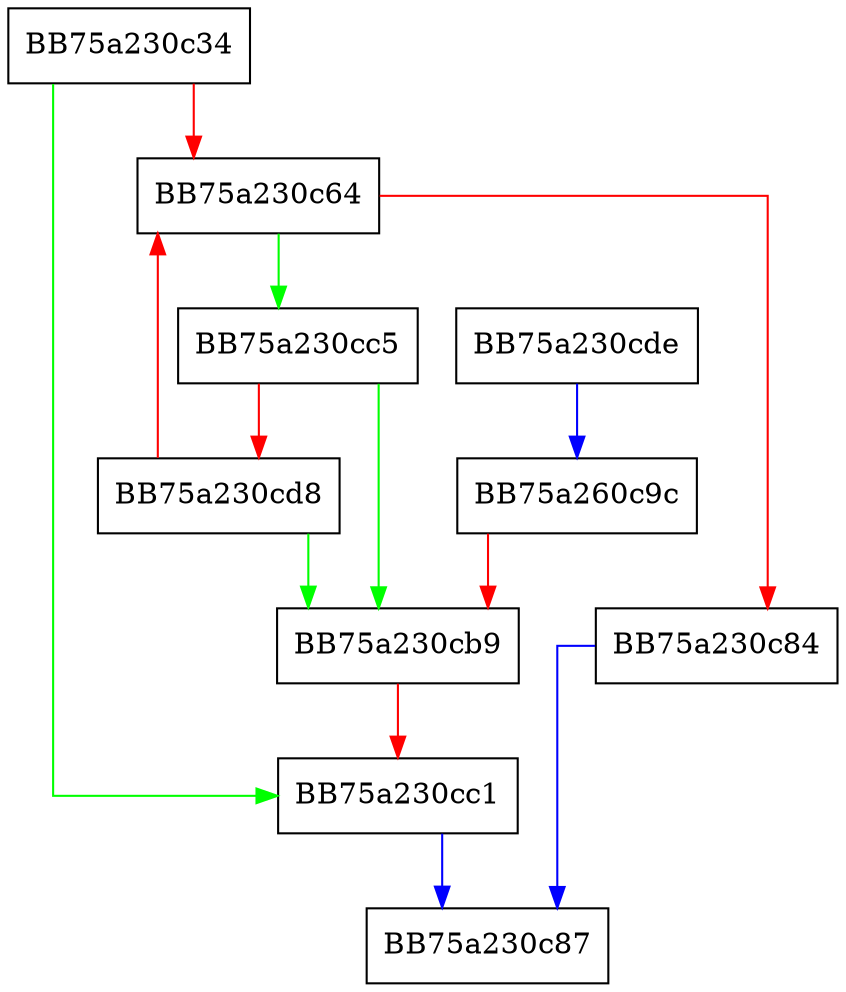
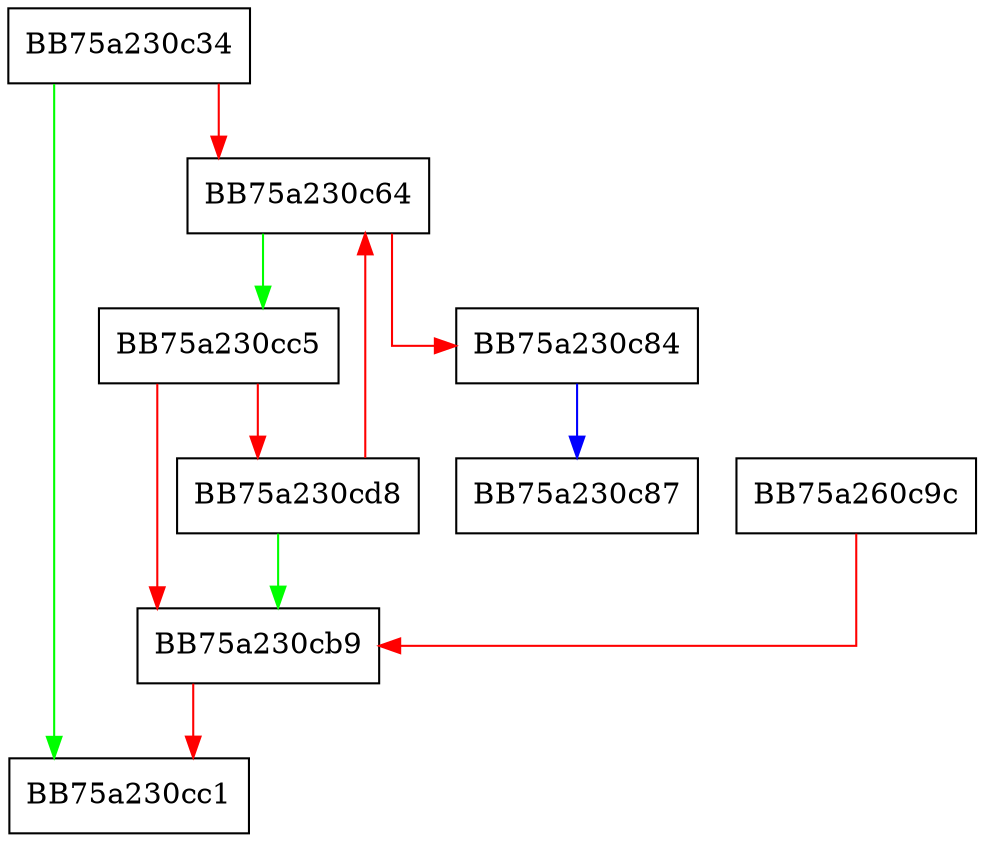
(577, 346) -> none
(379, 486) -> (157, 486)
(442, 860) -> none
